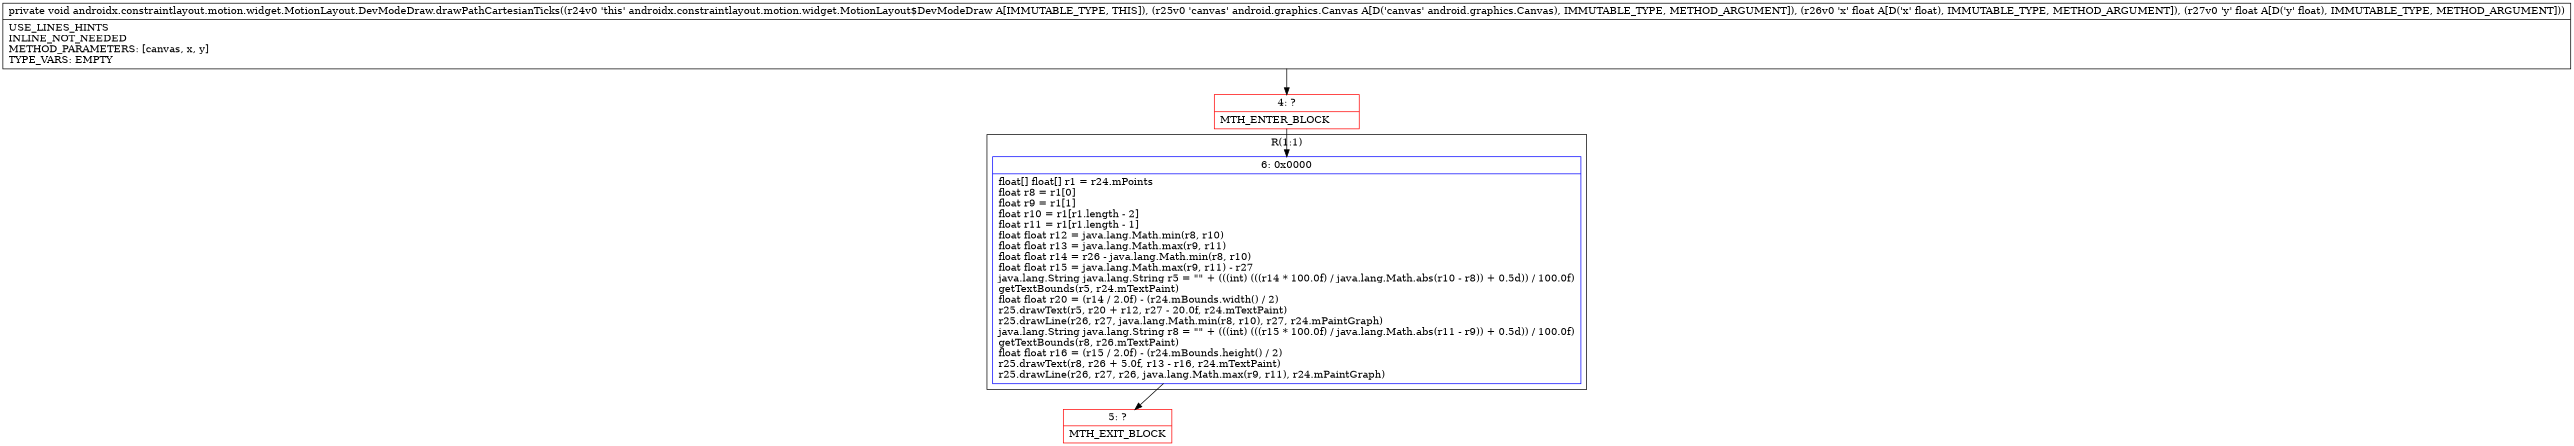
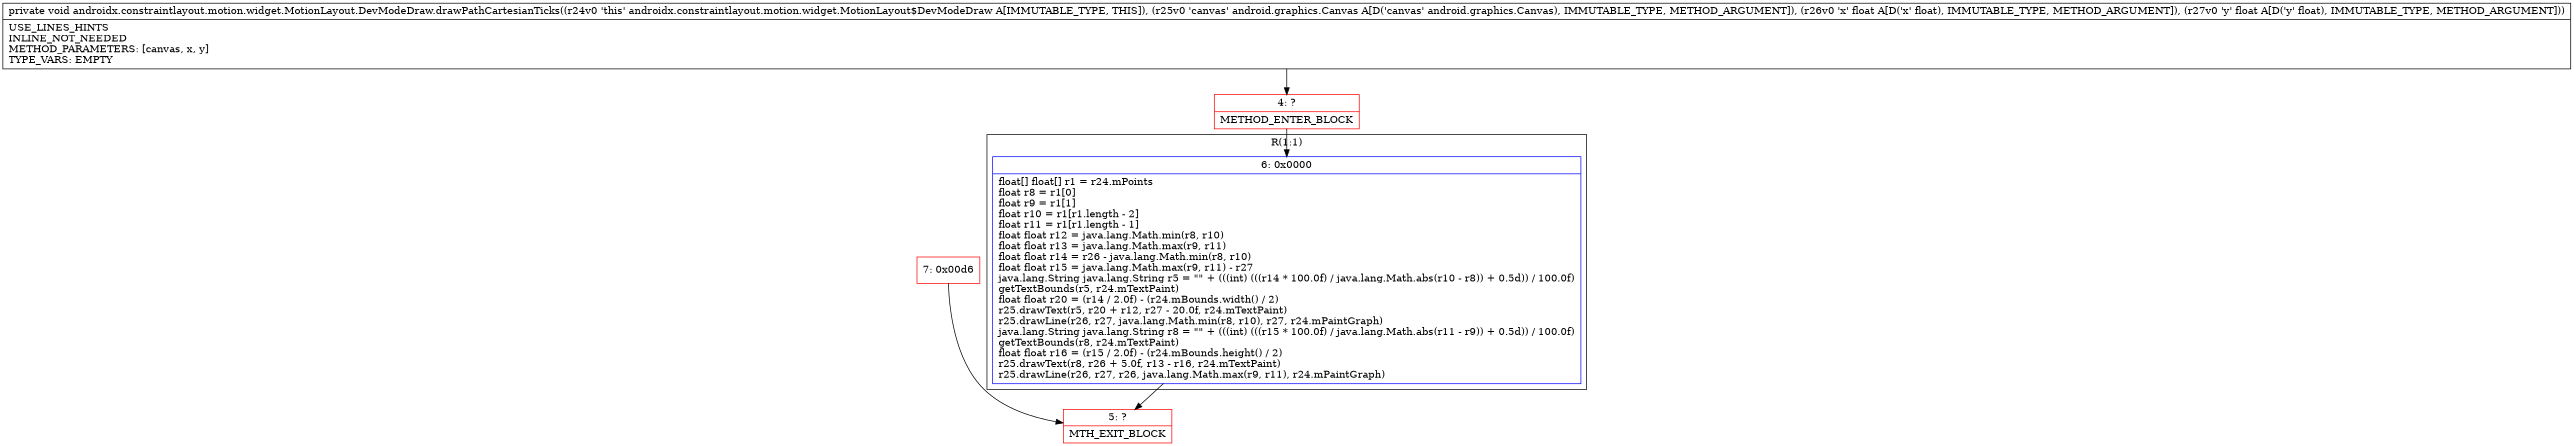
(1275, 120) -> (1287, 120)
none -> (948, 270)
(1089, 343) -> (1089, 343)
